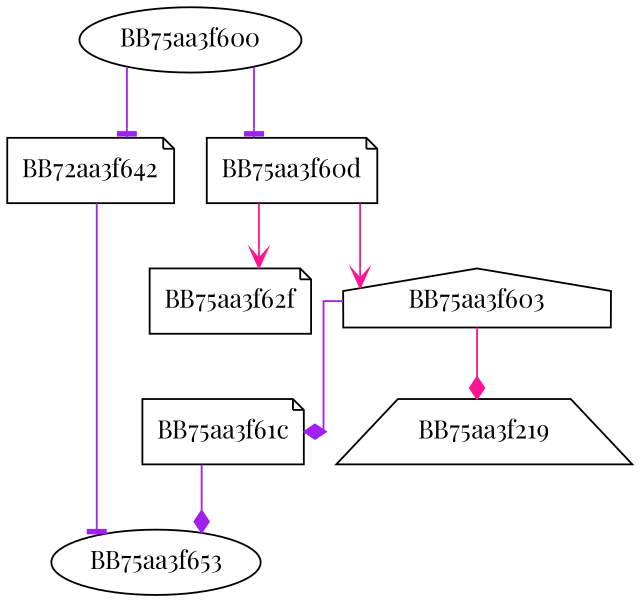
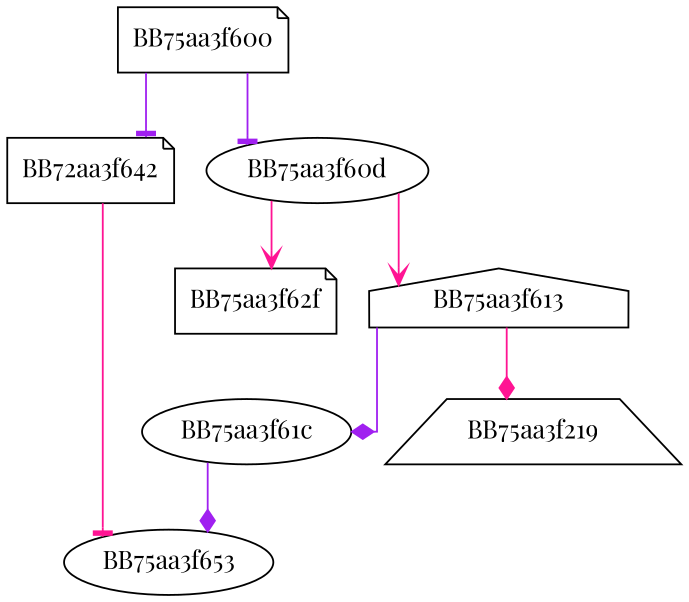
(190, 40) -> (203, 40)
(292, 171) -> (317, 171)
(477, 301) -> (499, 301)
(97, 365) -> (103, 365)
(223, 432) -> (247, 432)
